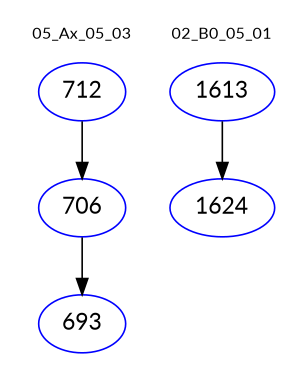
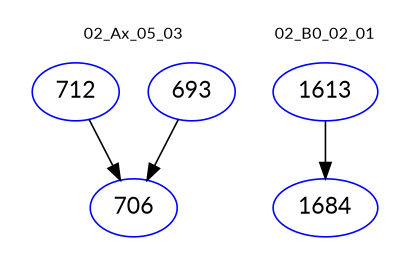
(82, 35) -> (134, 35)
(222, 35) -> (325, 35)
(222, 208) -> (325, 208)
(82, 258) -> (166, 143)
